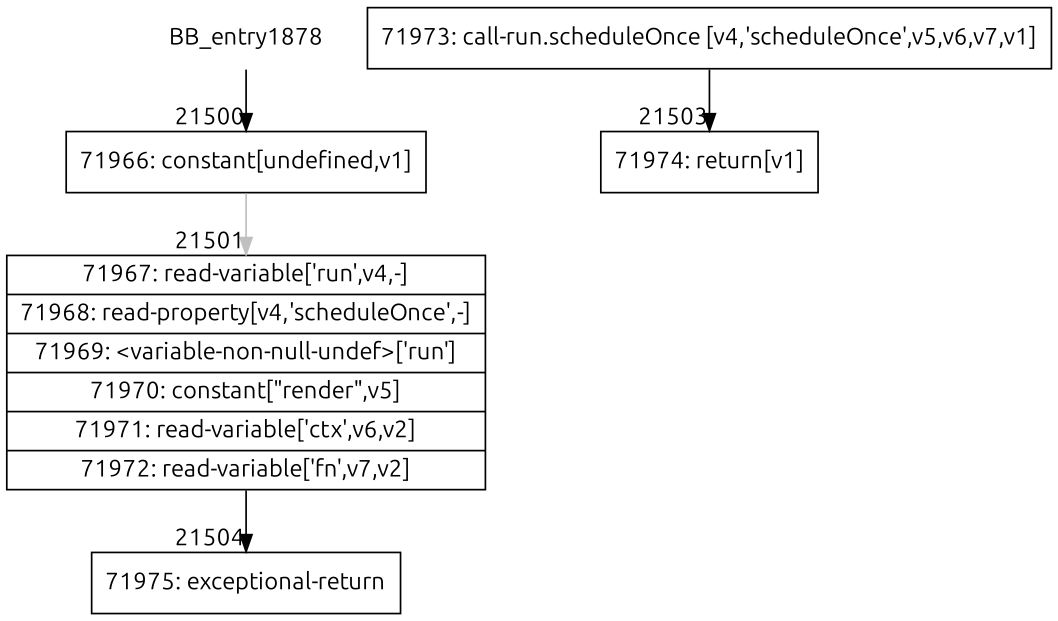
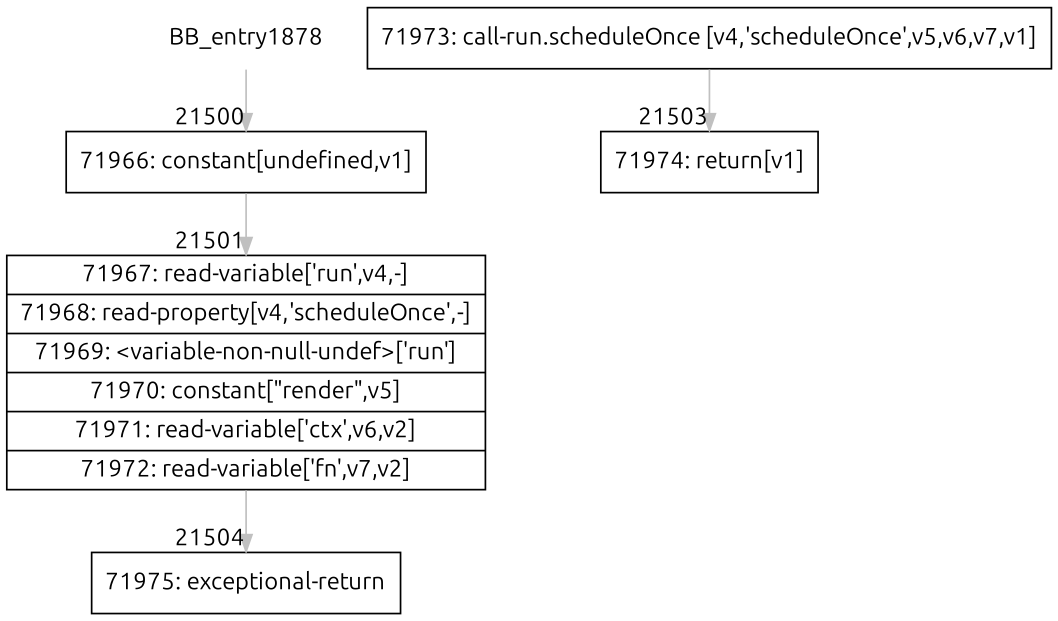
(246, 92) -> (246, 92)
(709, 92) -> (709, 92)
(246, 512) -> (246, 512)
